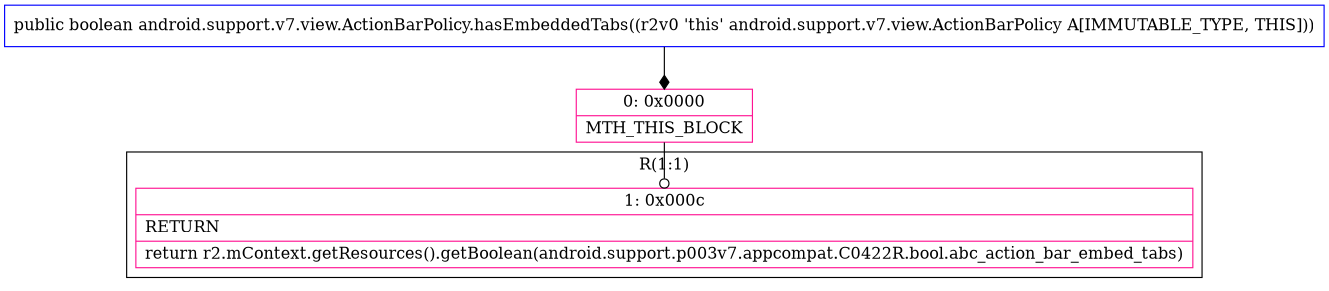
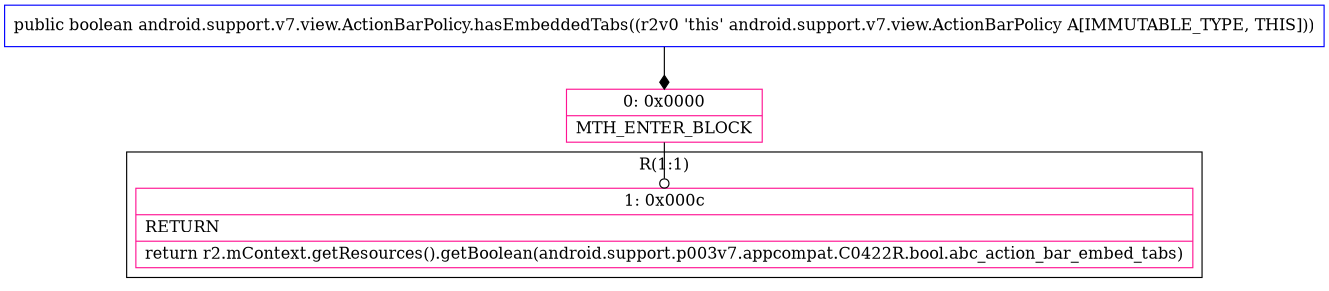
(664, 128) -> (664, 128)
